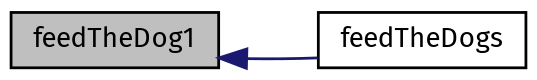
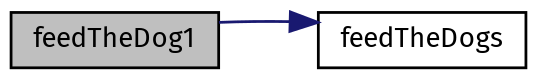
(283, 59) -> (254, 22)
